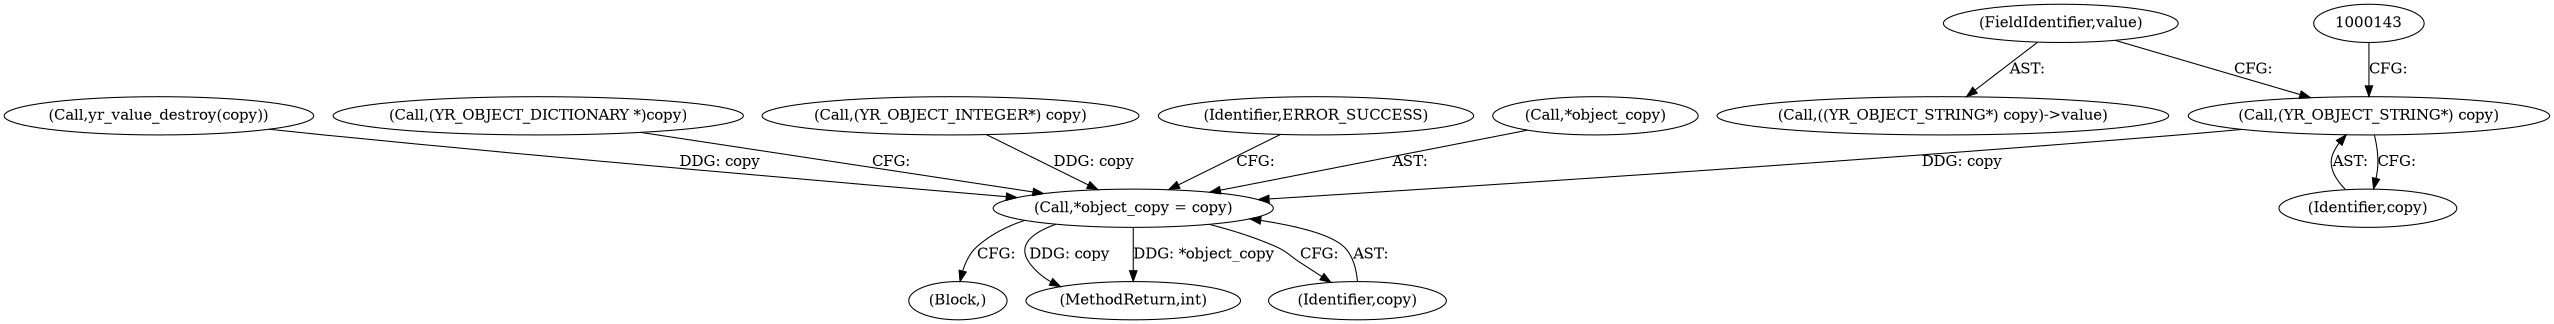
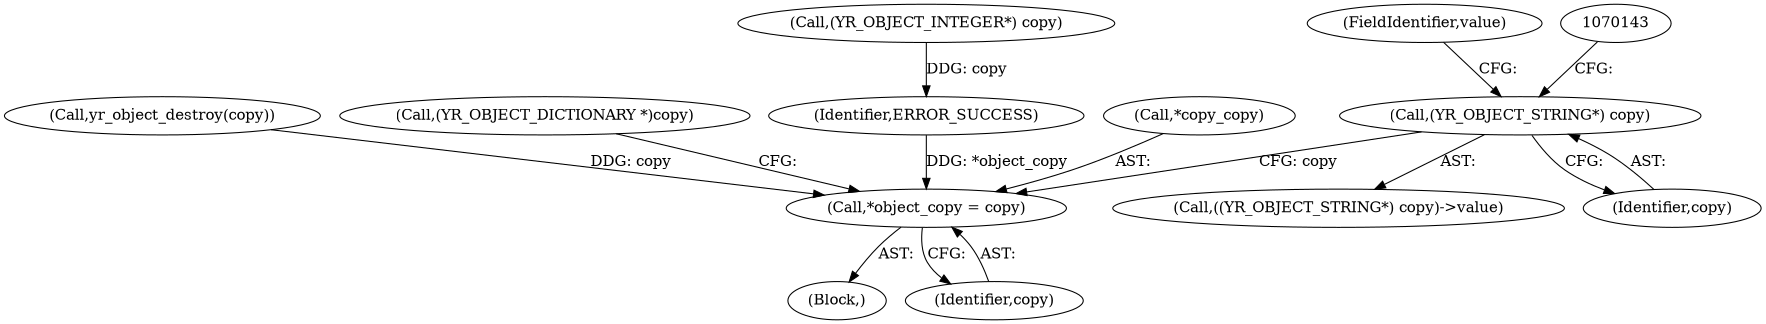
(2369, 23) -> (1616, 23)
(2006, 66) -> (1434, 160)
(159, 116) -> (162, 116)
(1595, 116) -> (1199, 116)
(1037, 160) -> (926, 64)
(1258, 162) -> (997, 162)
(1962, 162) -> (1298, 162)
(999, 254) -> (899, 254)
(1133, 301) -> none
